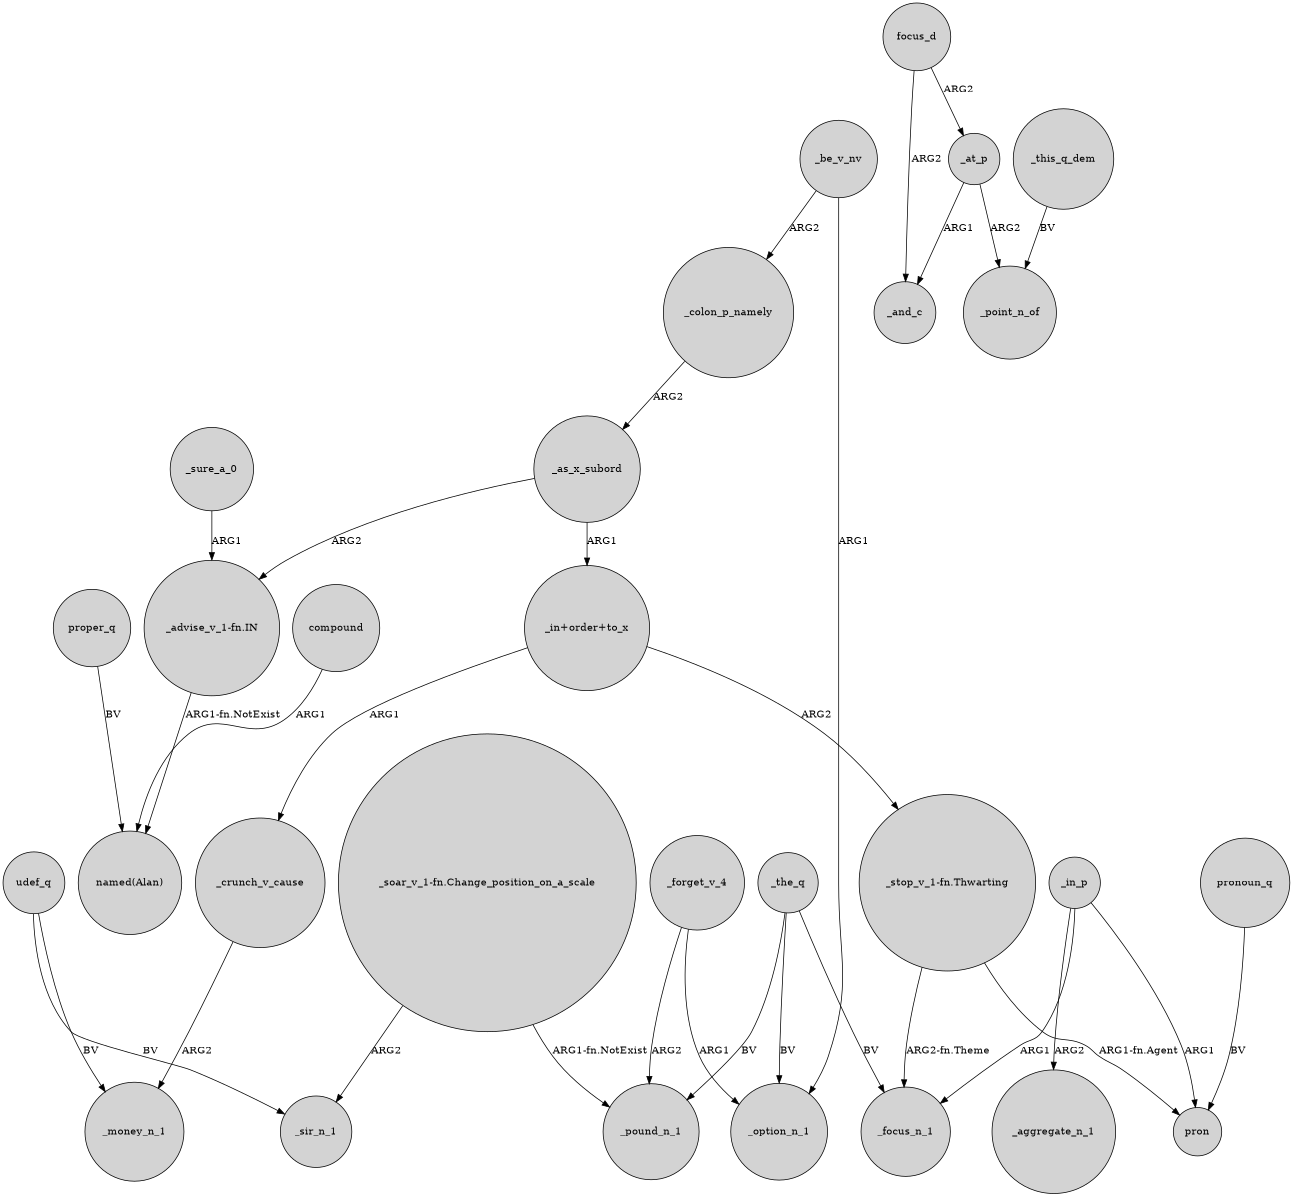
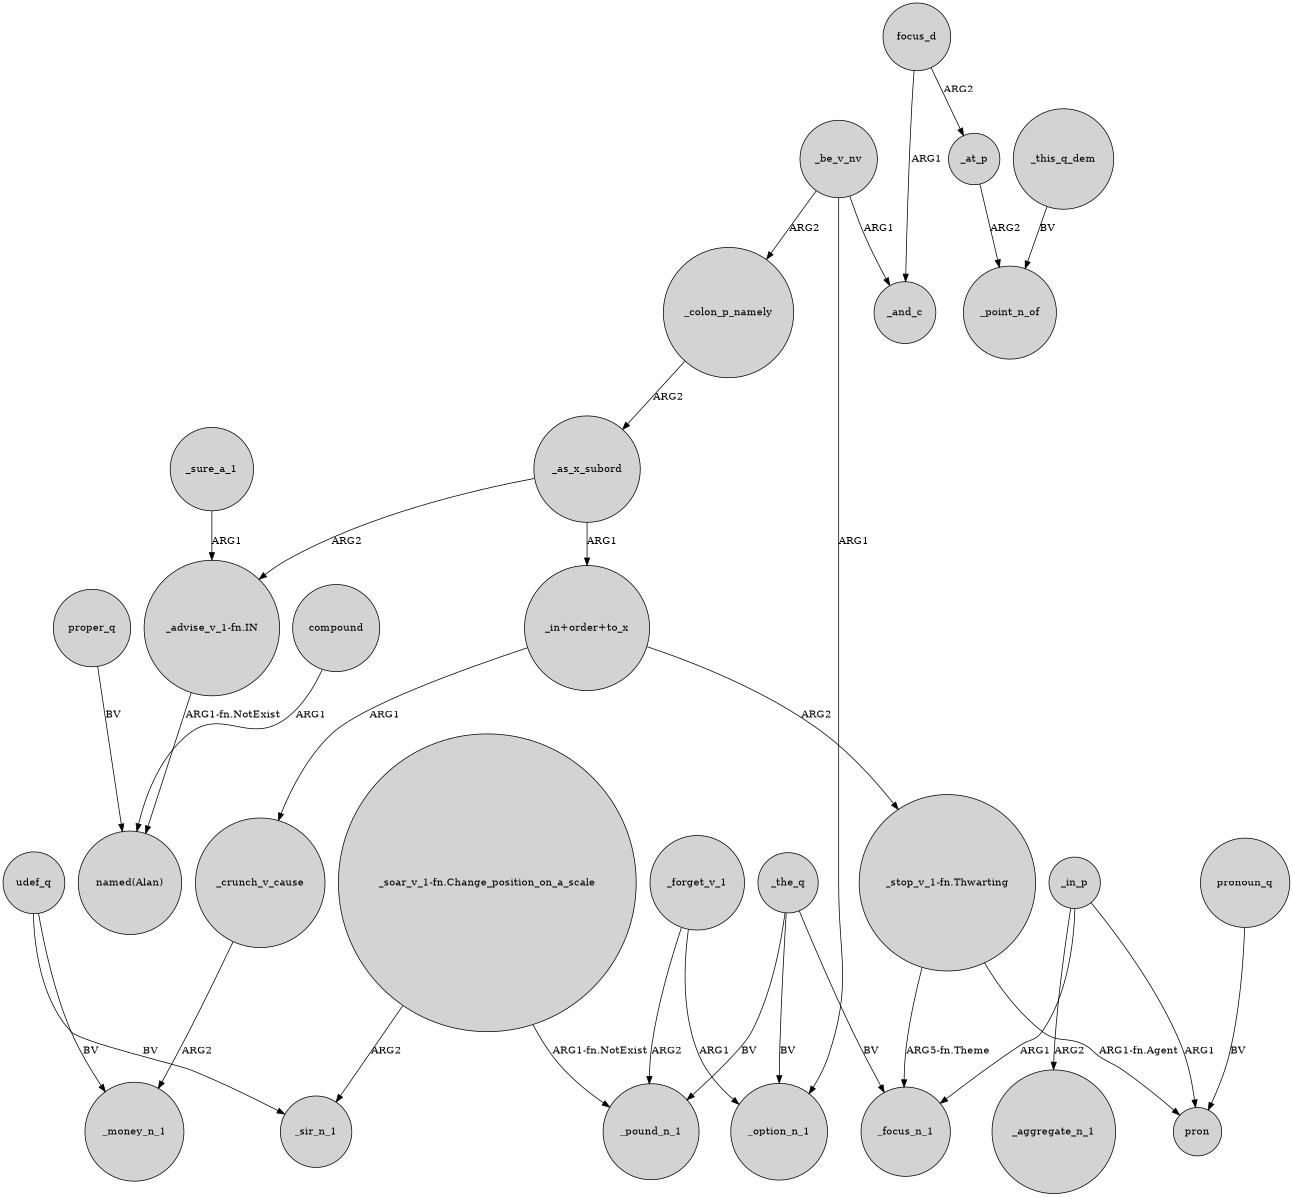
(927, 159) -> (927, 159)
(942, 230) -> (866, 238)
(212, 469) -> (212, 469)
(697, 883) -> (697, 883)
(948, 1051) -> (948, 1051)
